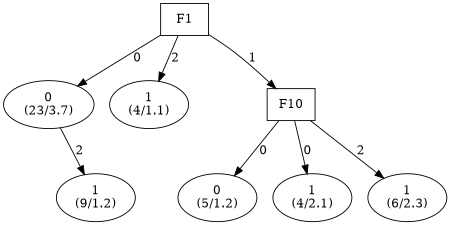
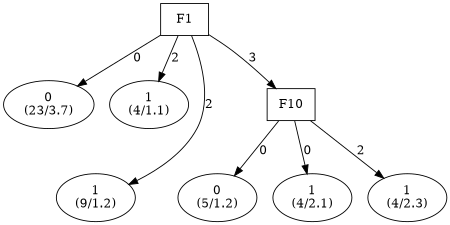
(253, 58) -> (253, 58)
(70, 147) -> (200, 121)
(407, 198) -> (407, 198)
